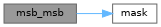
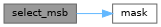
(40, 14) -> (40, 14)
